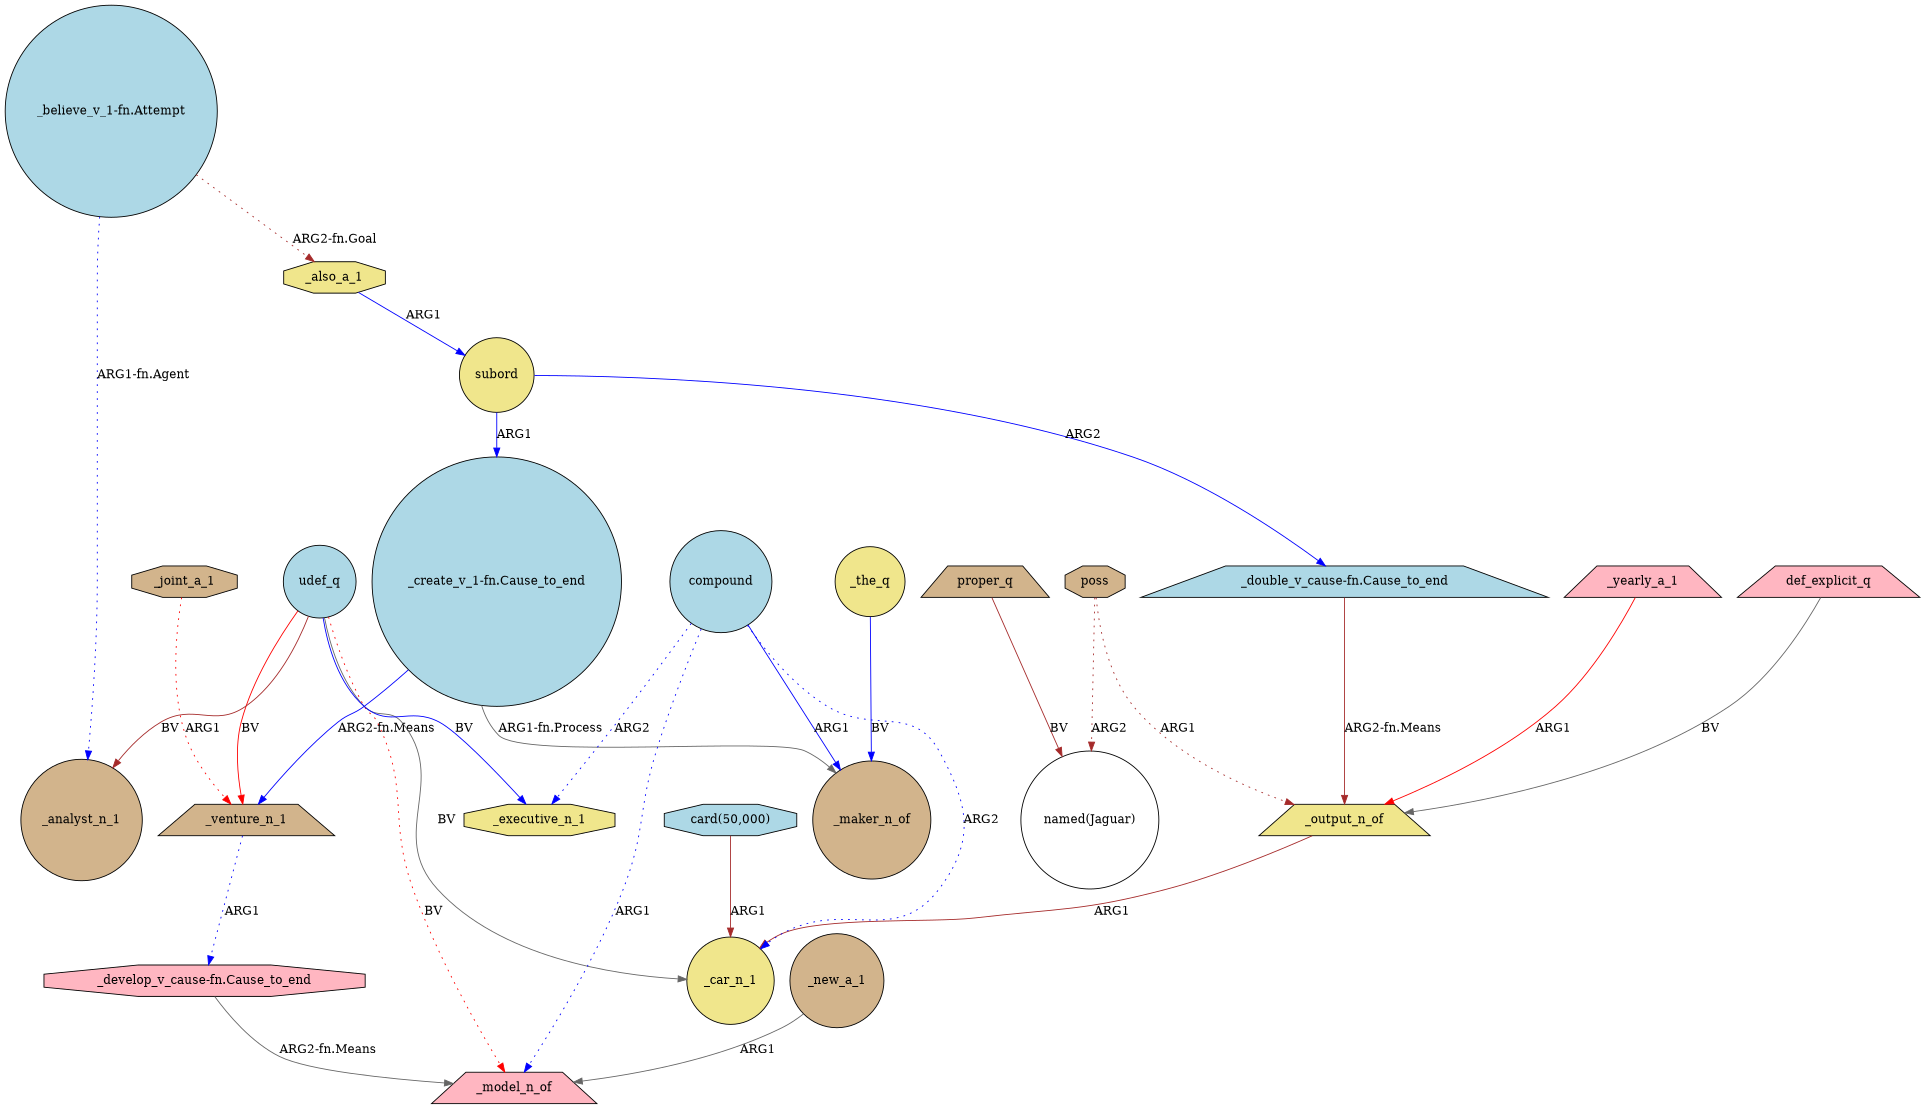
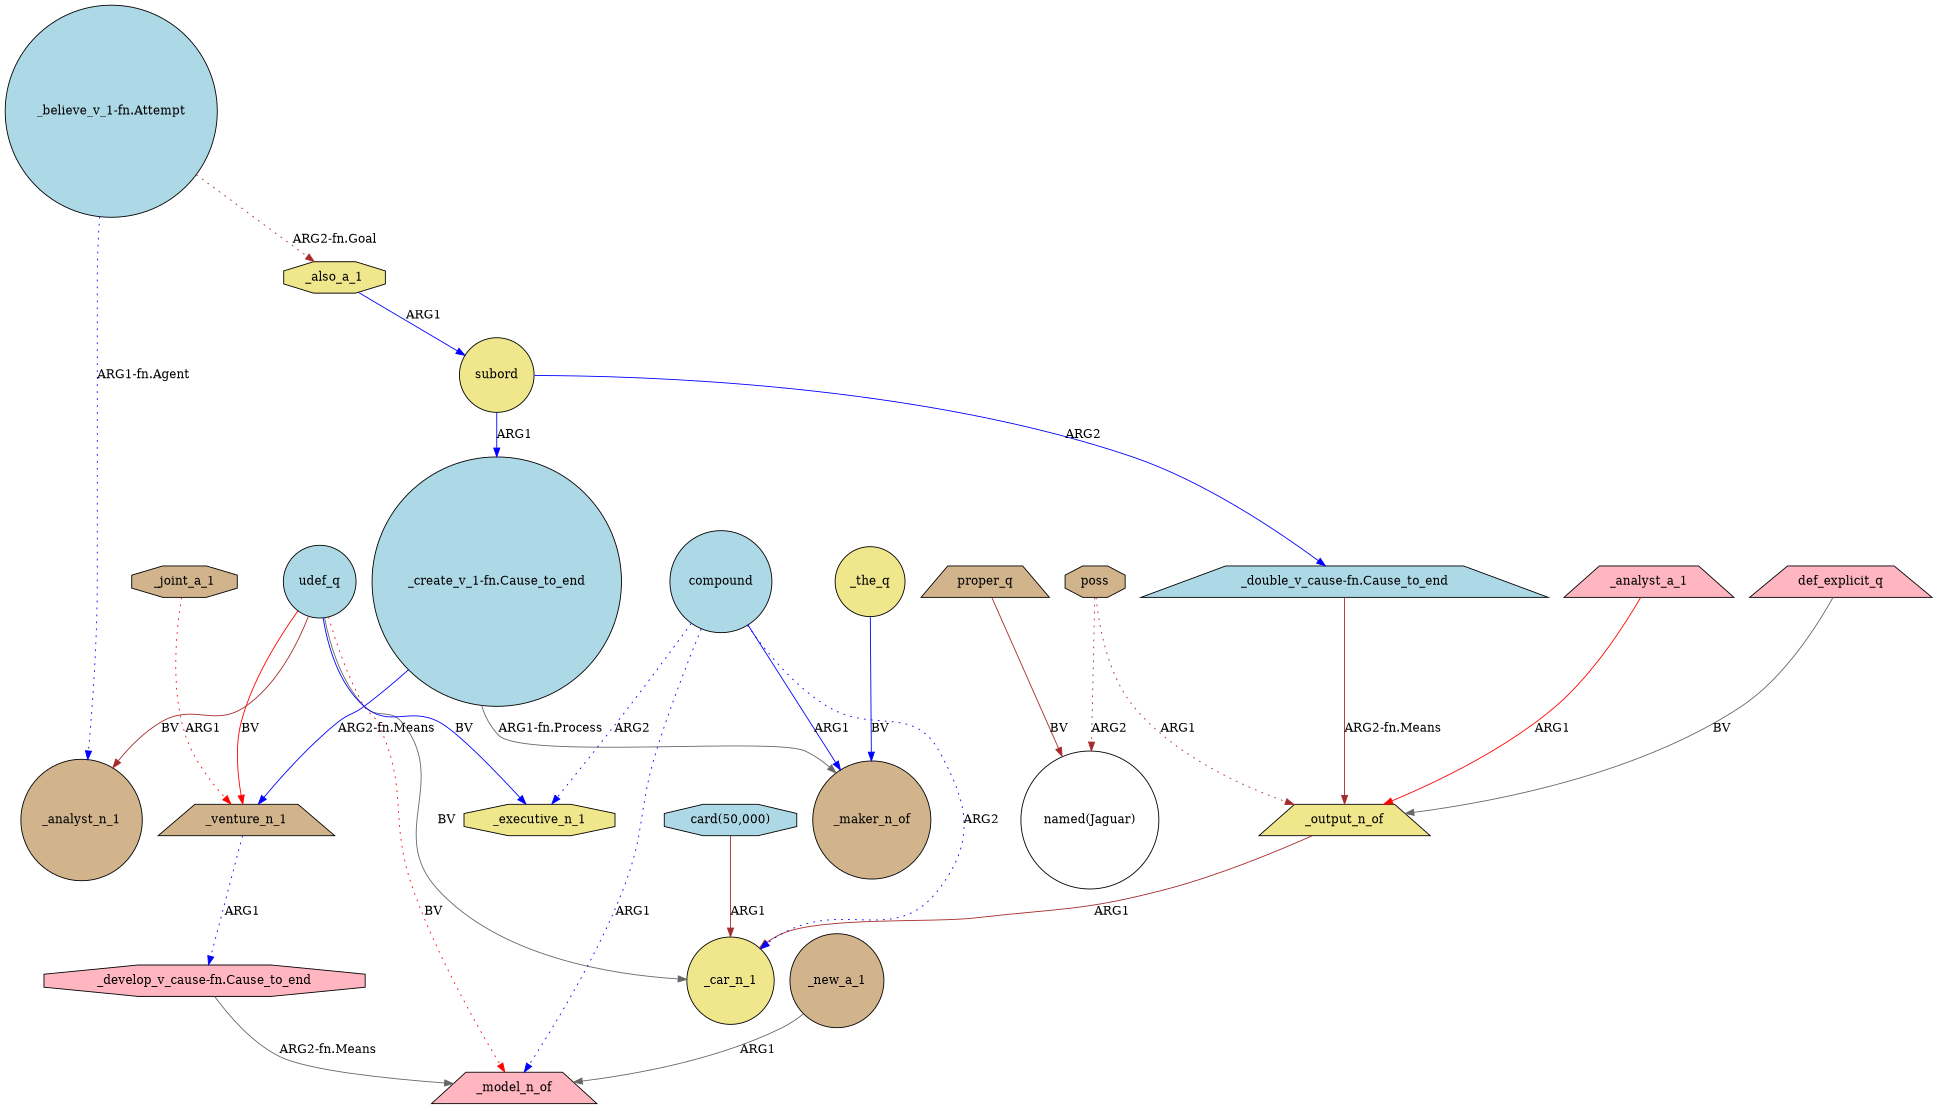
(1643, 582) -> (1649, 582)
